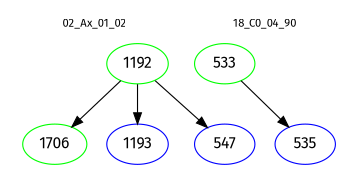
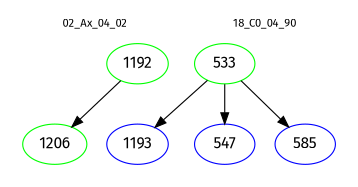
(95, 24) -> (95, 24)
(169, 93) -> (225, 98)
(138, 98) -> (193, 93)
(55, 144) -> (55, 144)
(305, 144) -> (305, 144)
